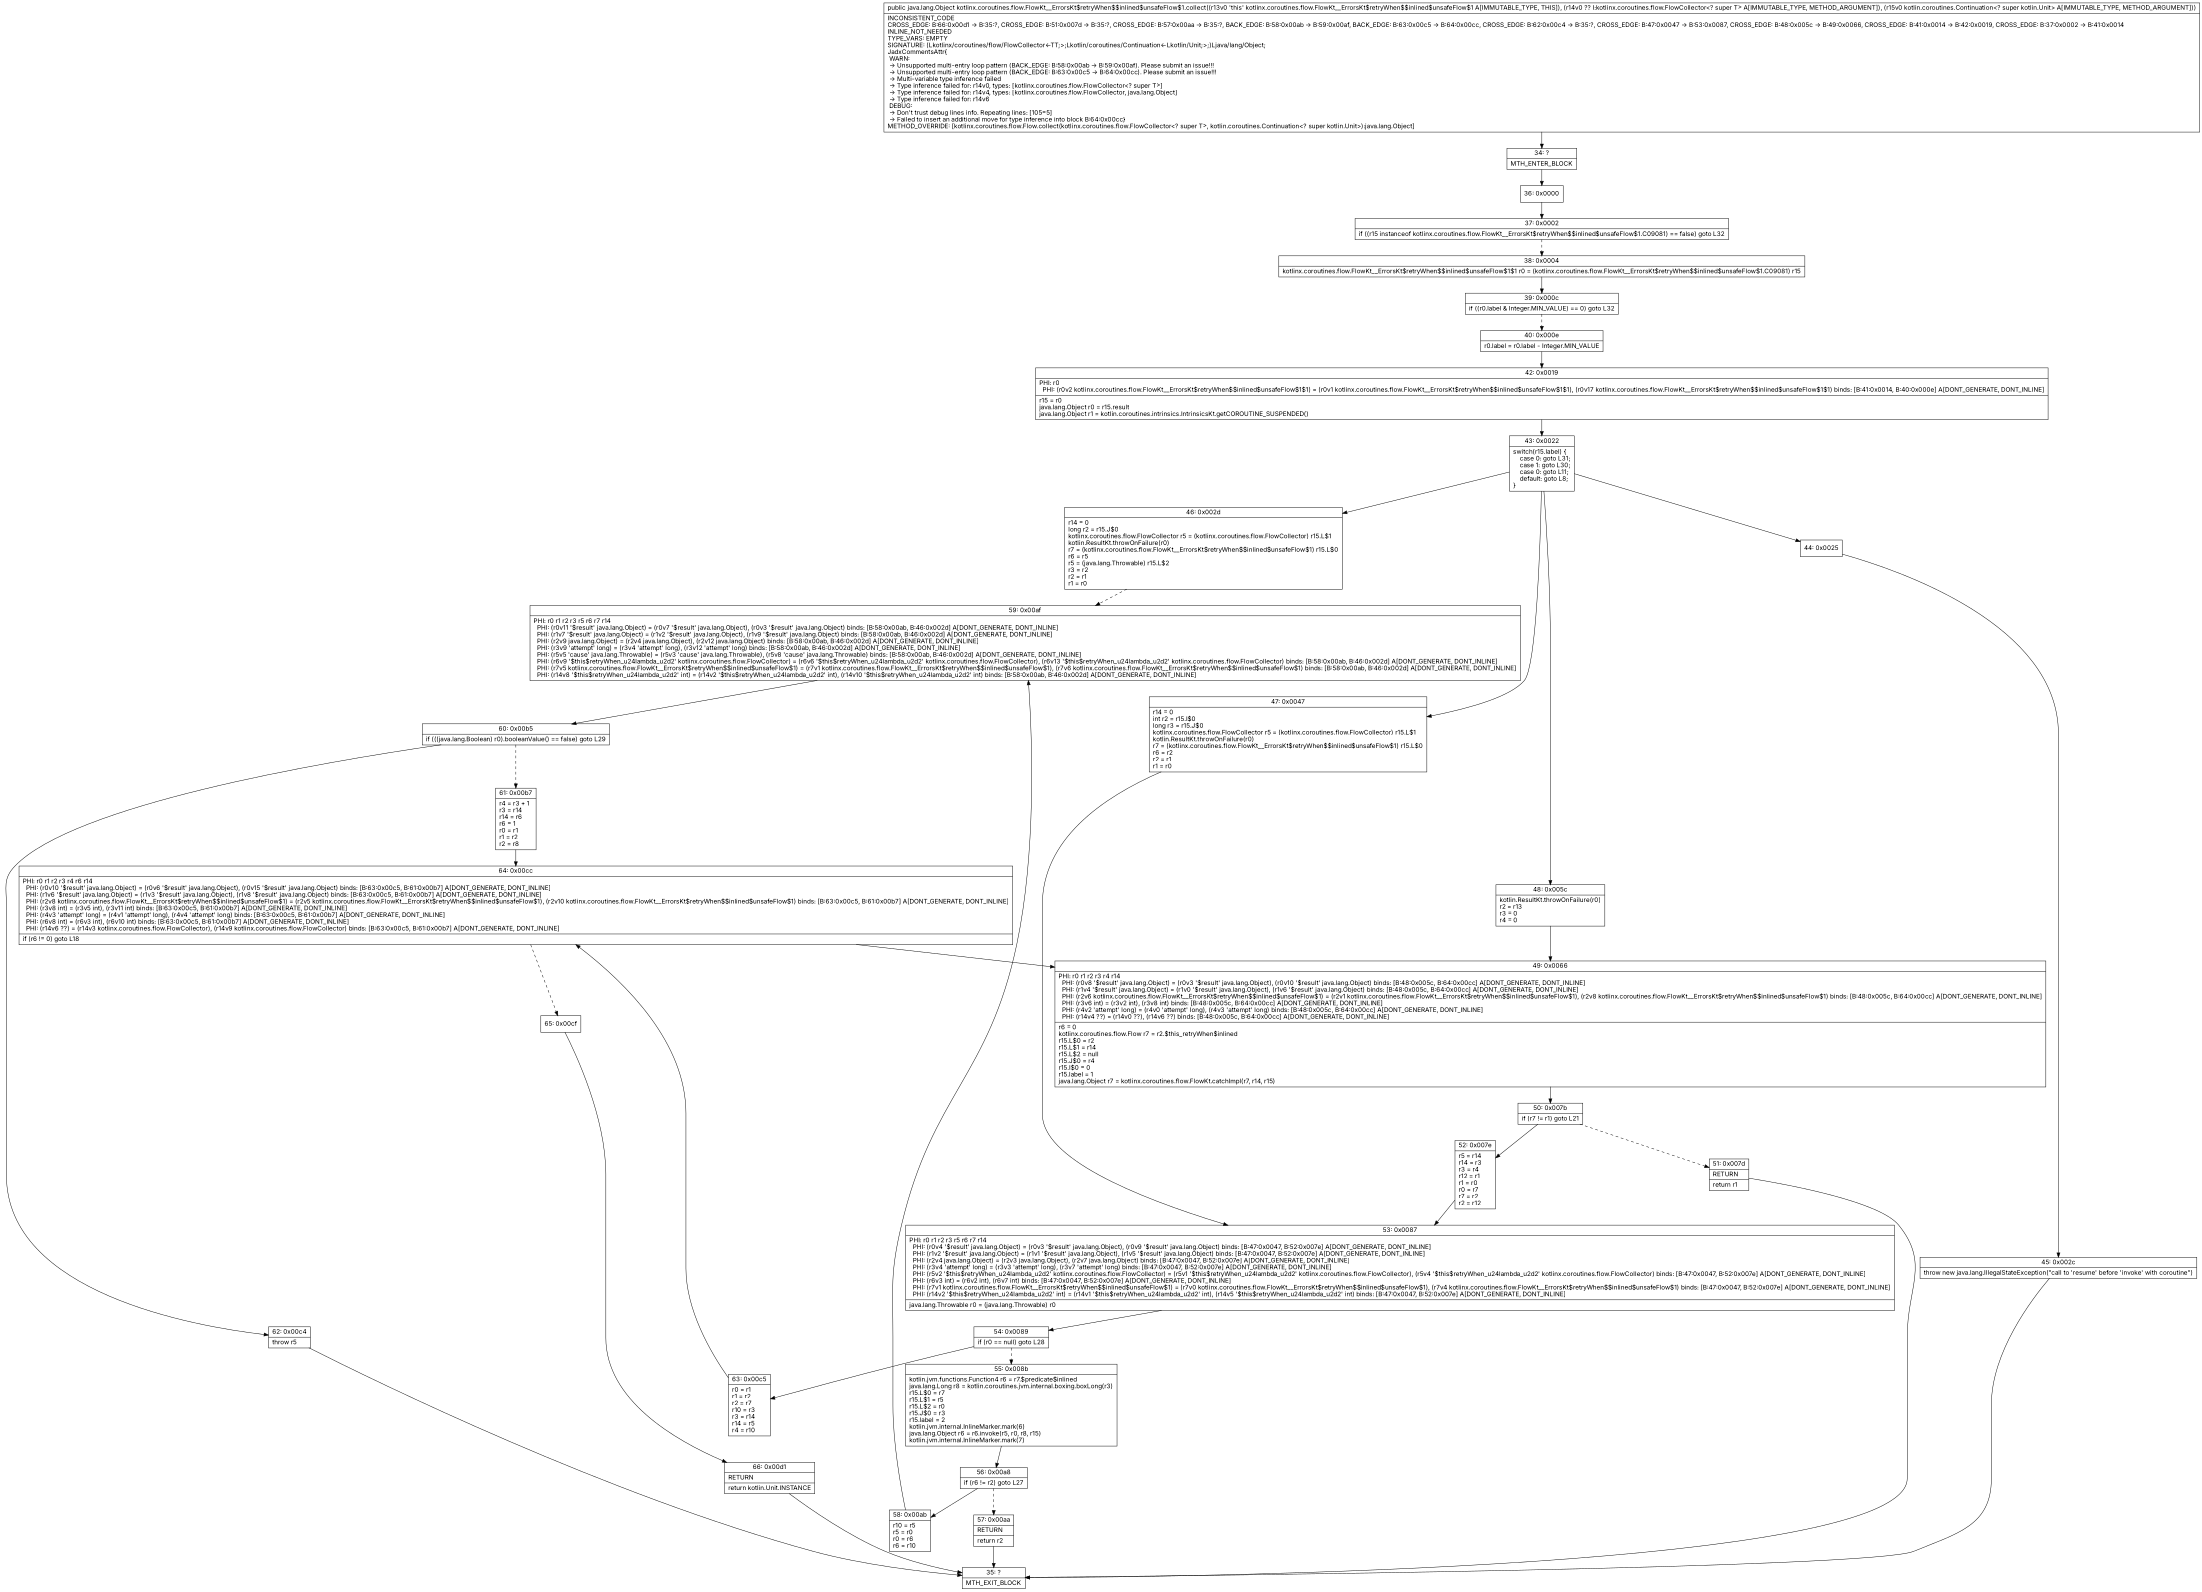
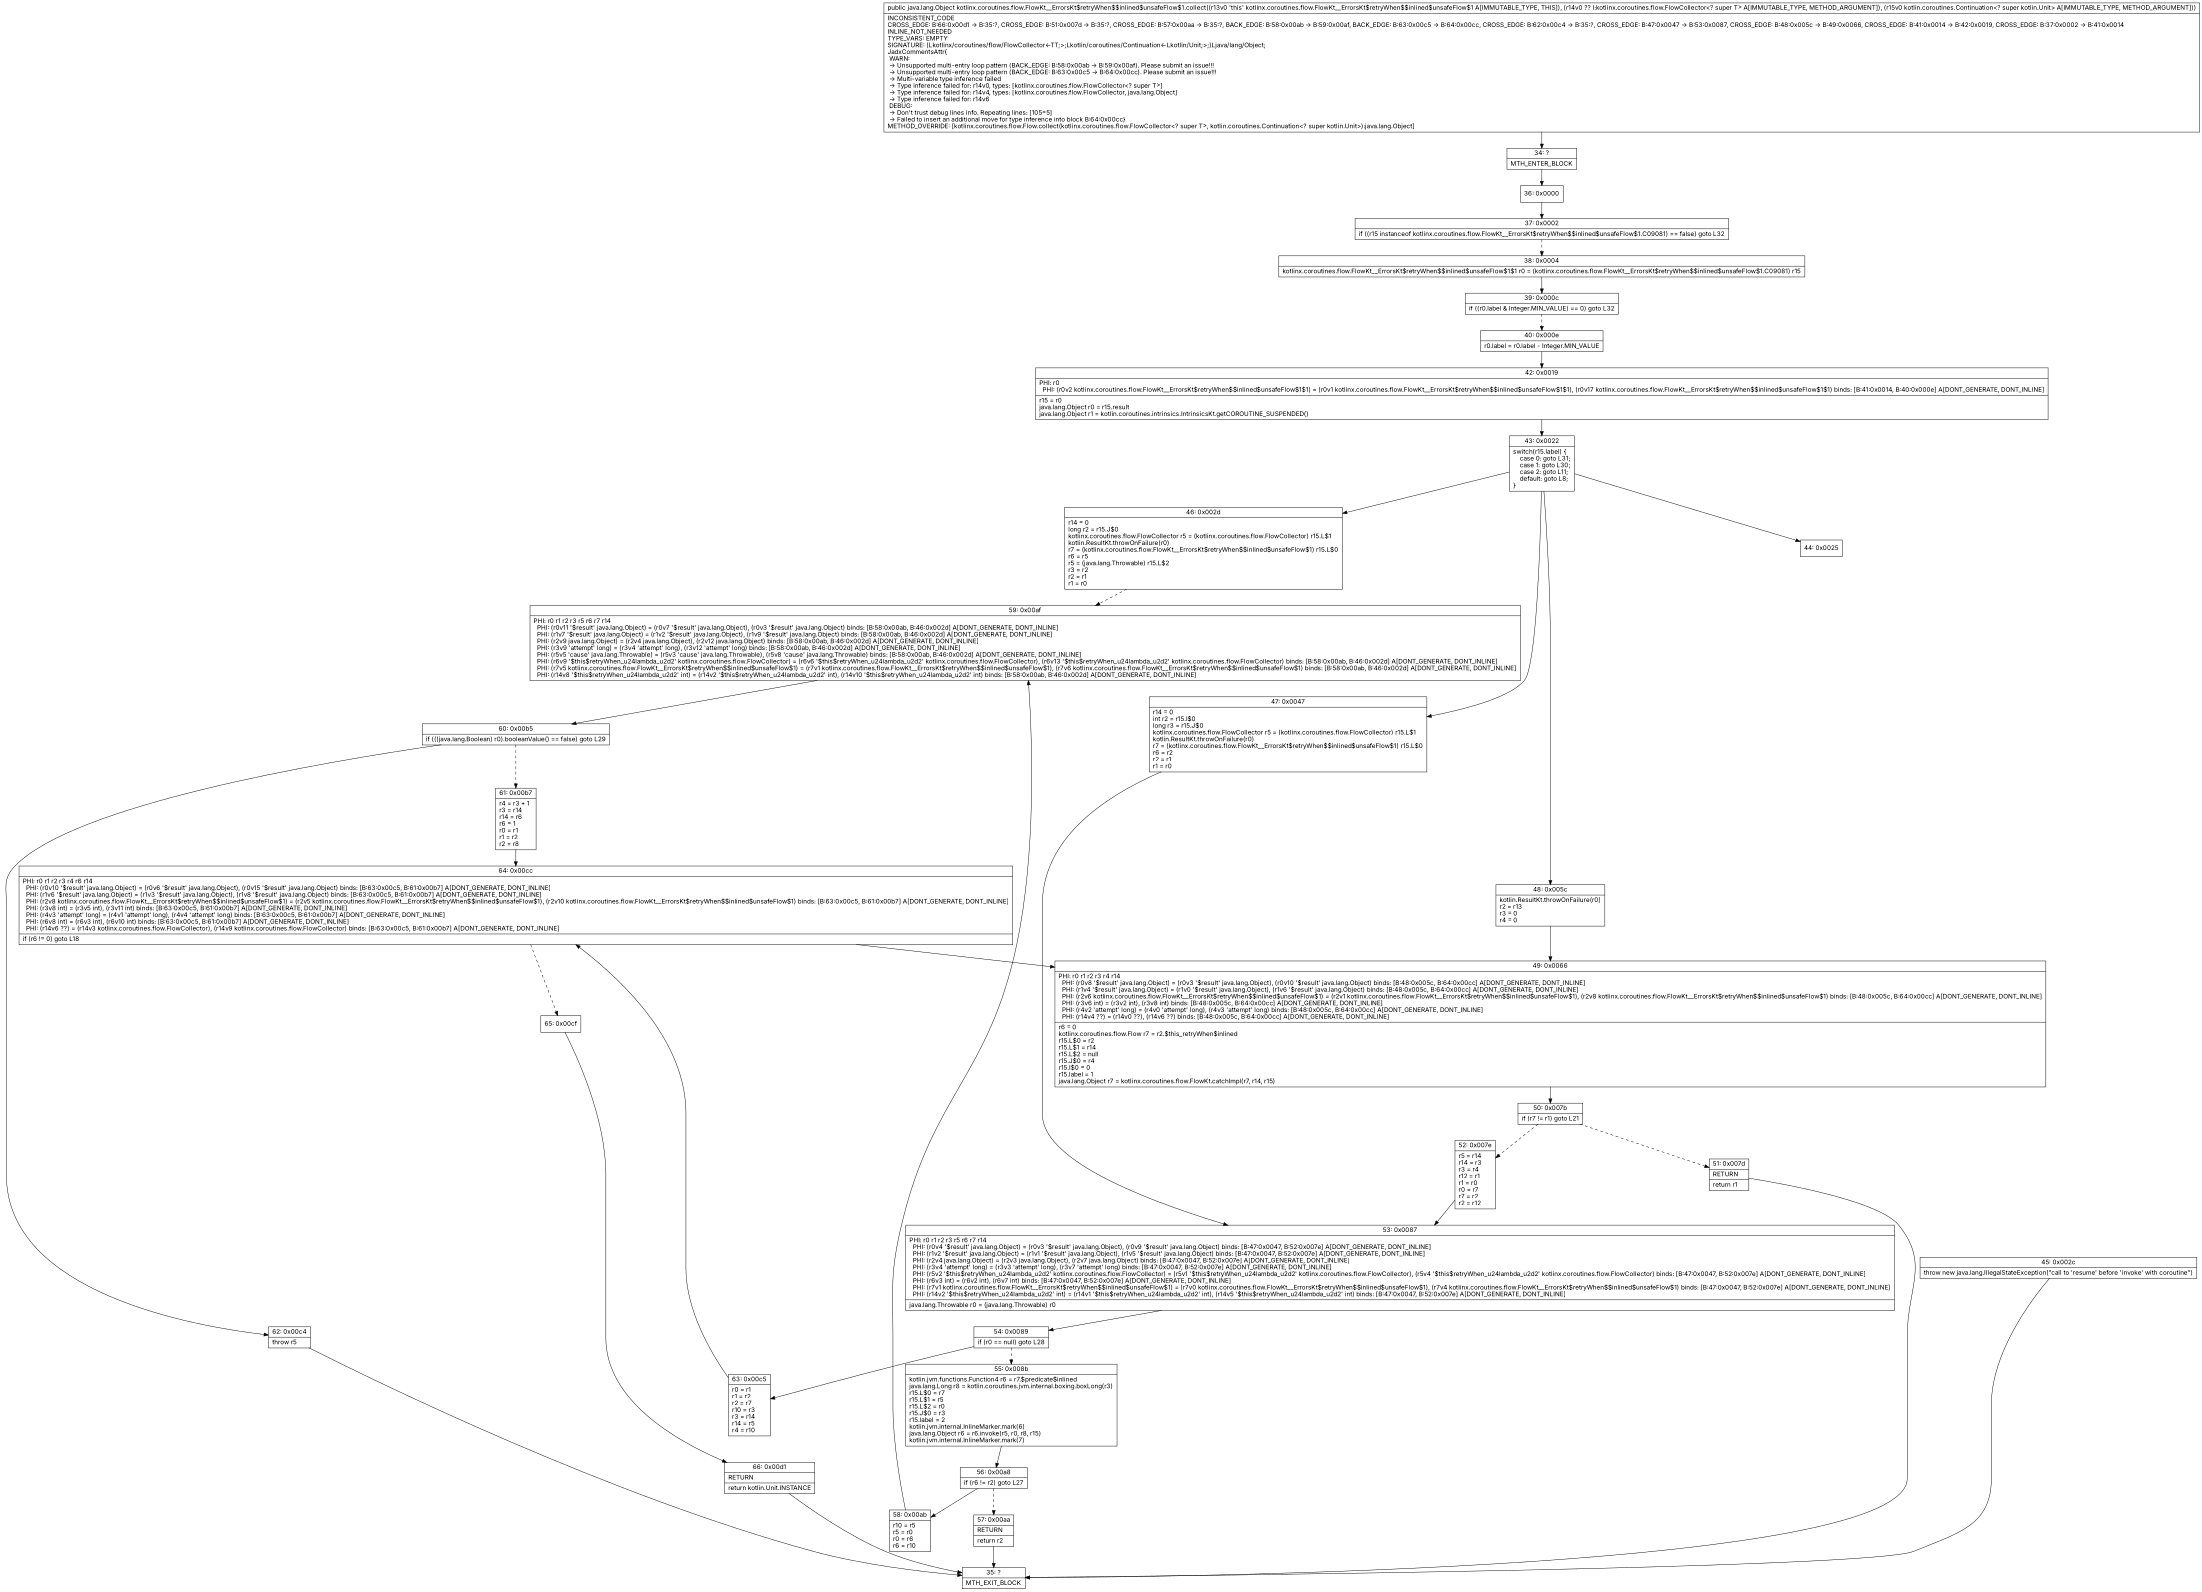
(1541, 472) -> (1541, 472)
(2058, 844) -> none
(1519, 1140) -> (1519, 1140)
